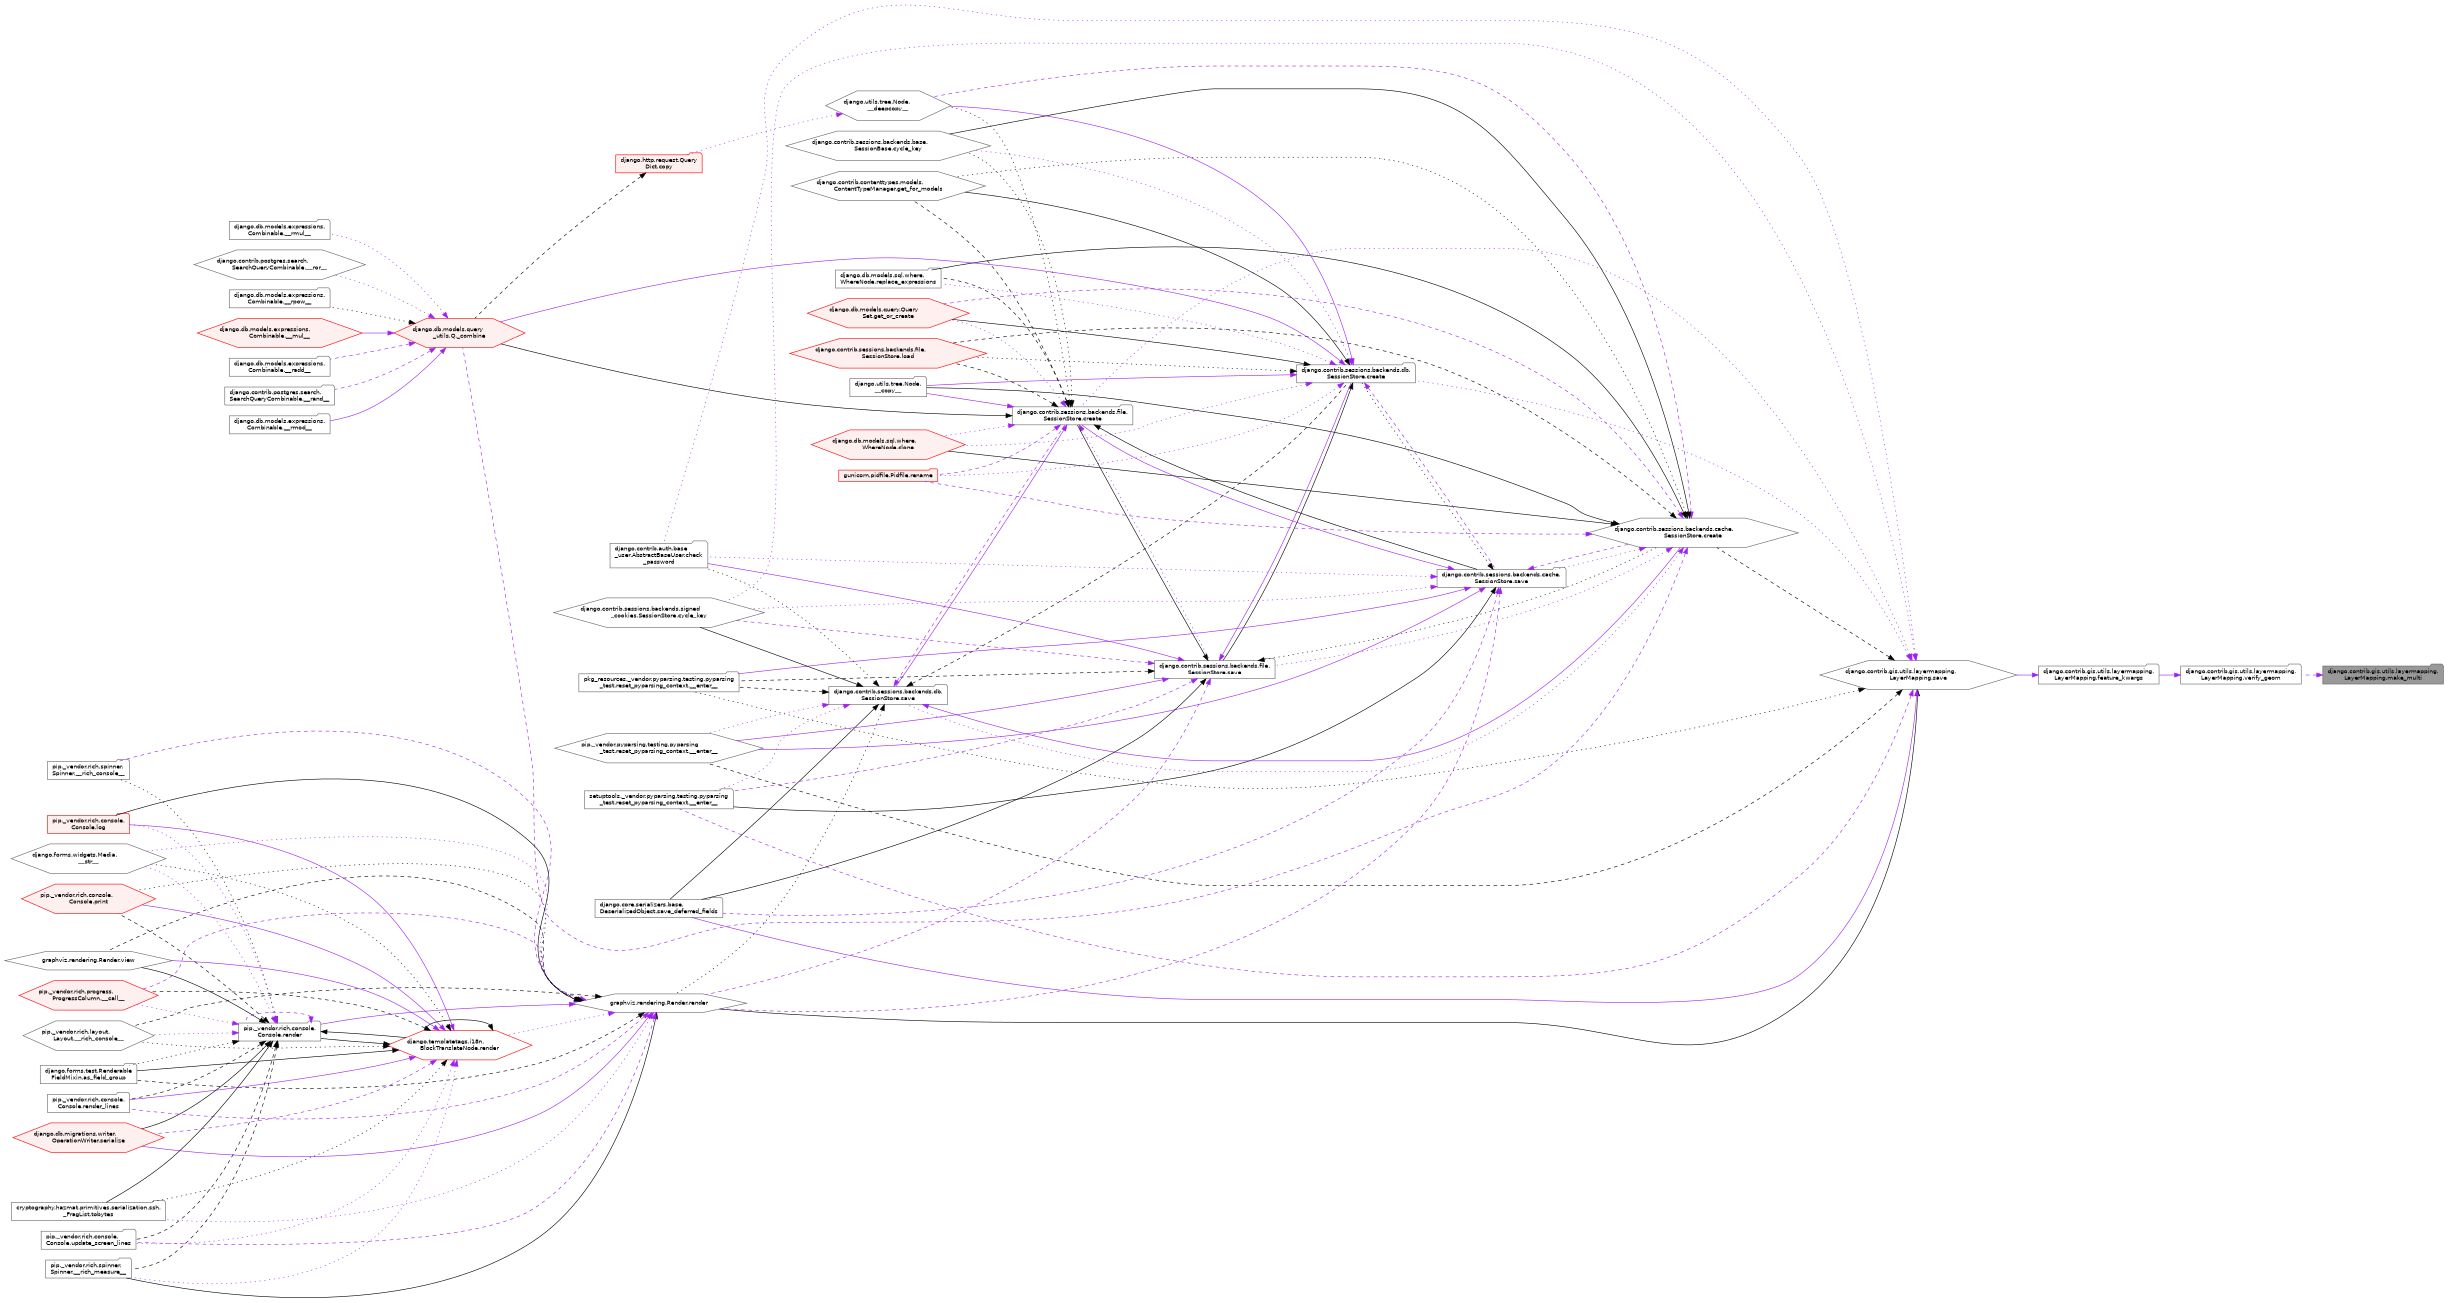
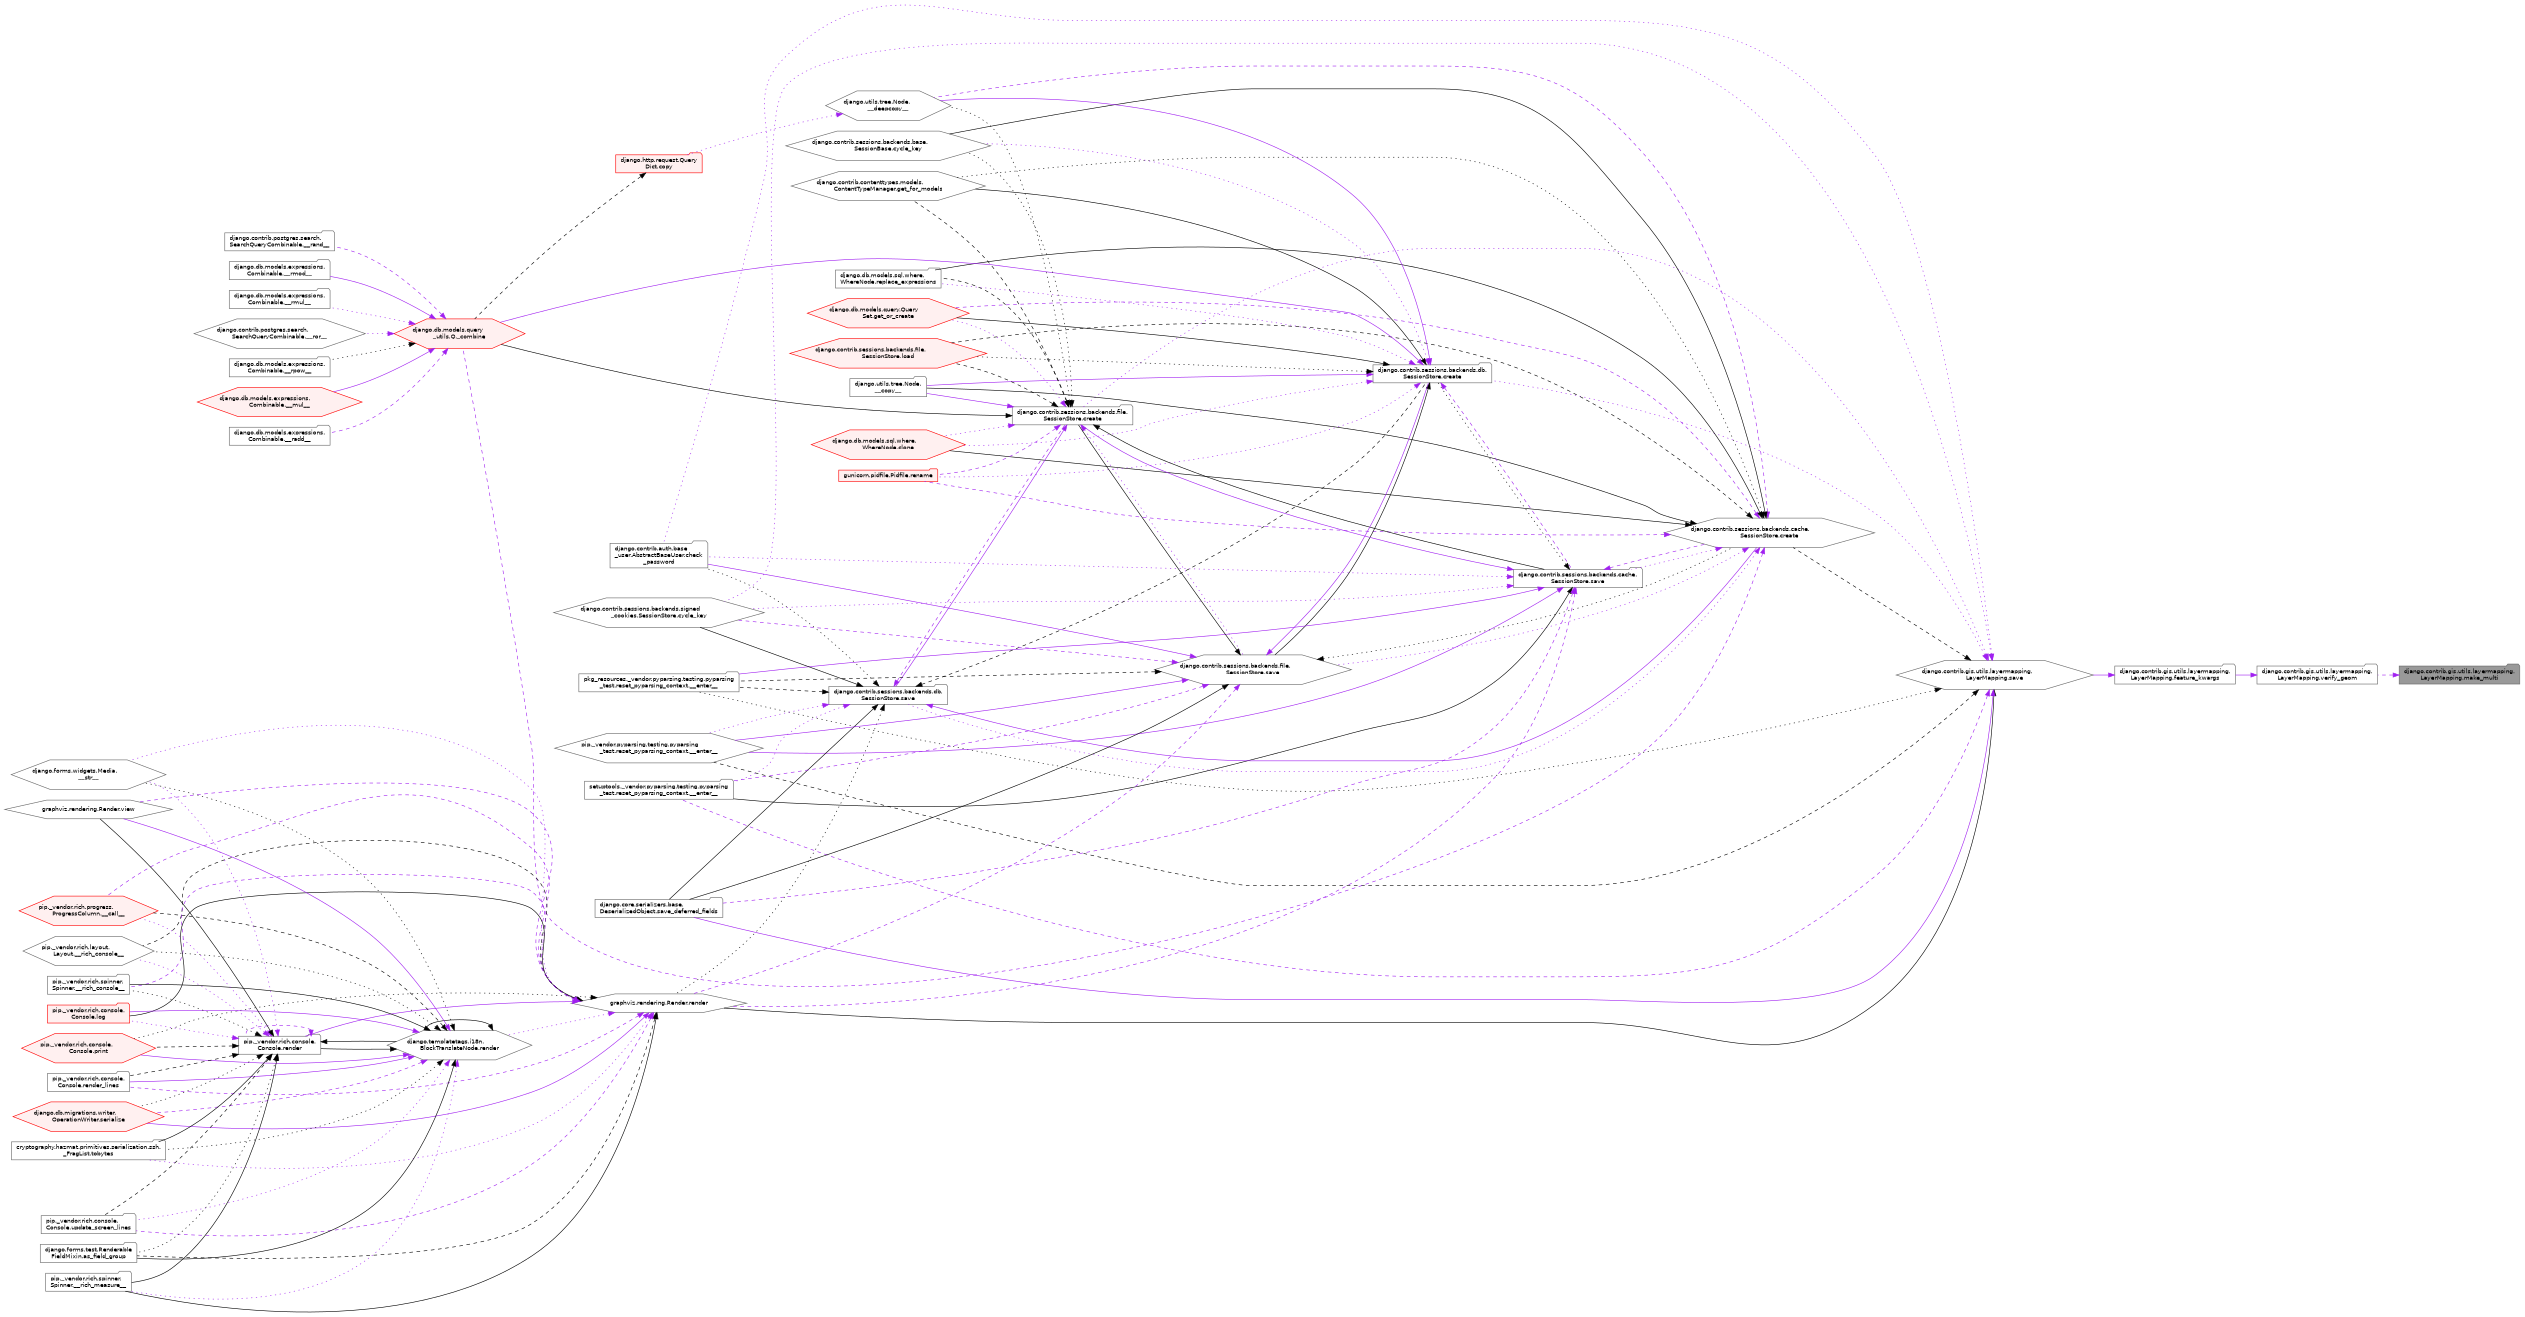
(1215, 670) -> (1253, 670)
(368, 877) -> (442, 786)
none -> (280, 992)
(460, 1045) -> (460, 1045)
(209, 1095) -> (200, 1086)
(236, 1174) -> (232, 1193)
